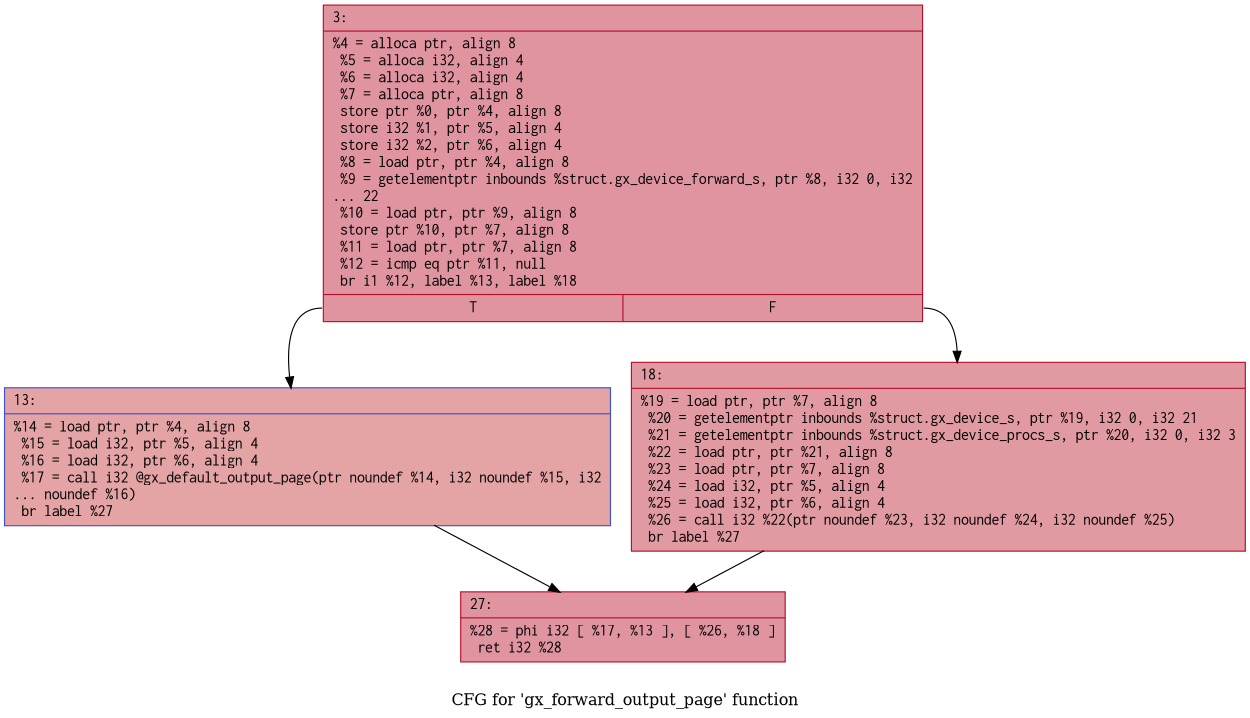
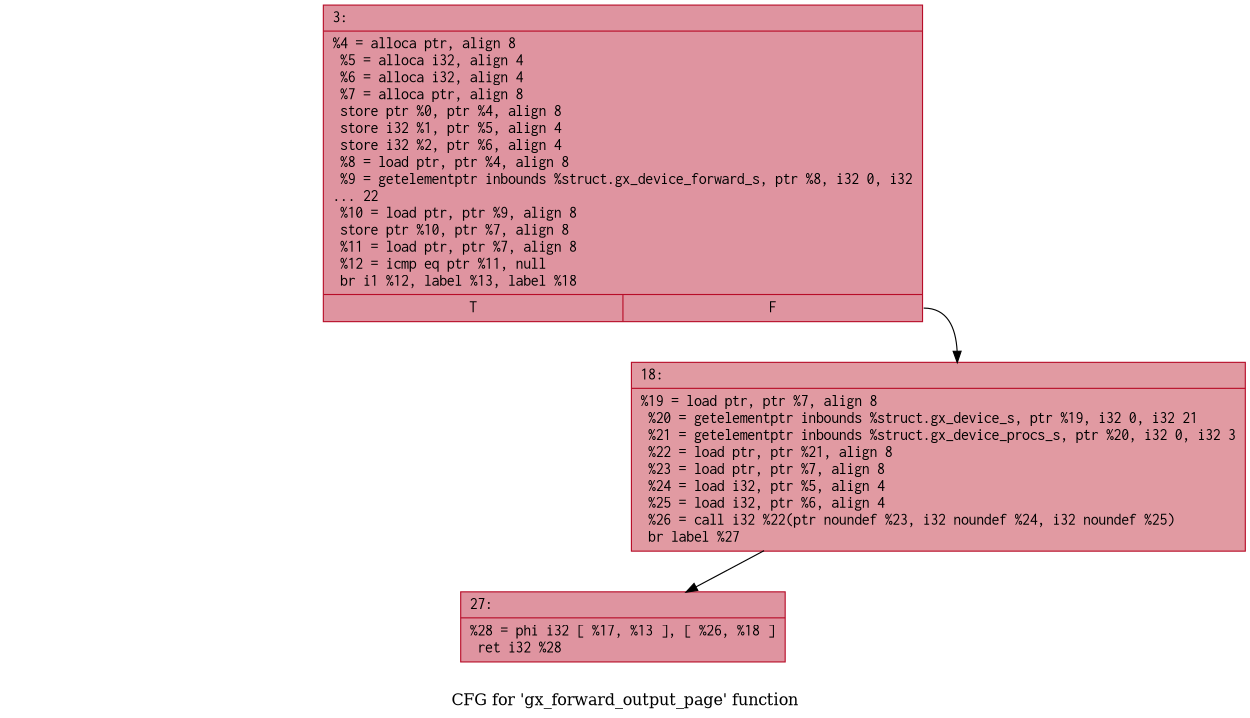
(308, 457) -> none
